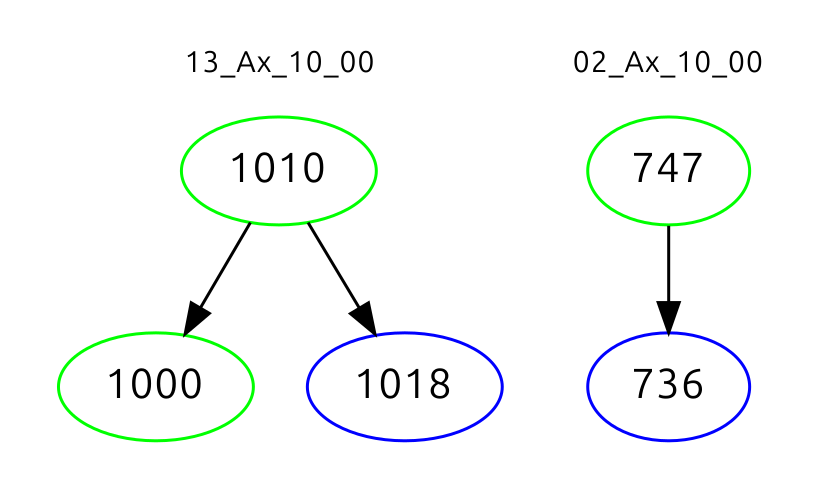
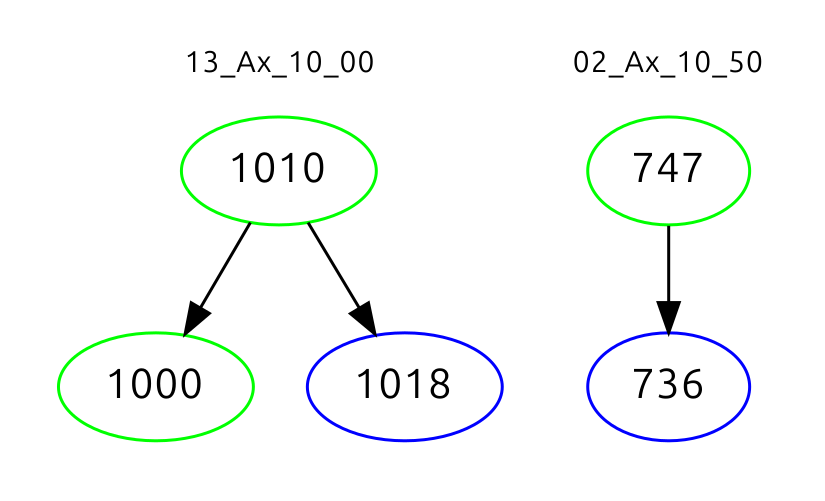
(669, 64) -> (669, 64)
